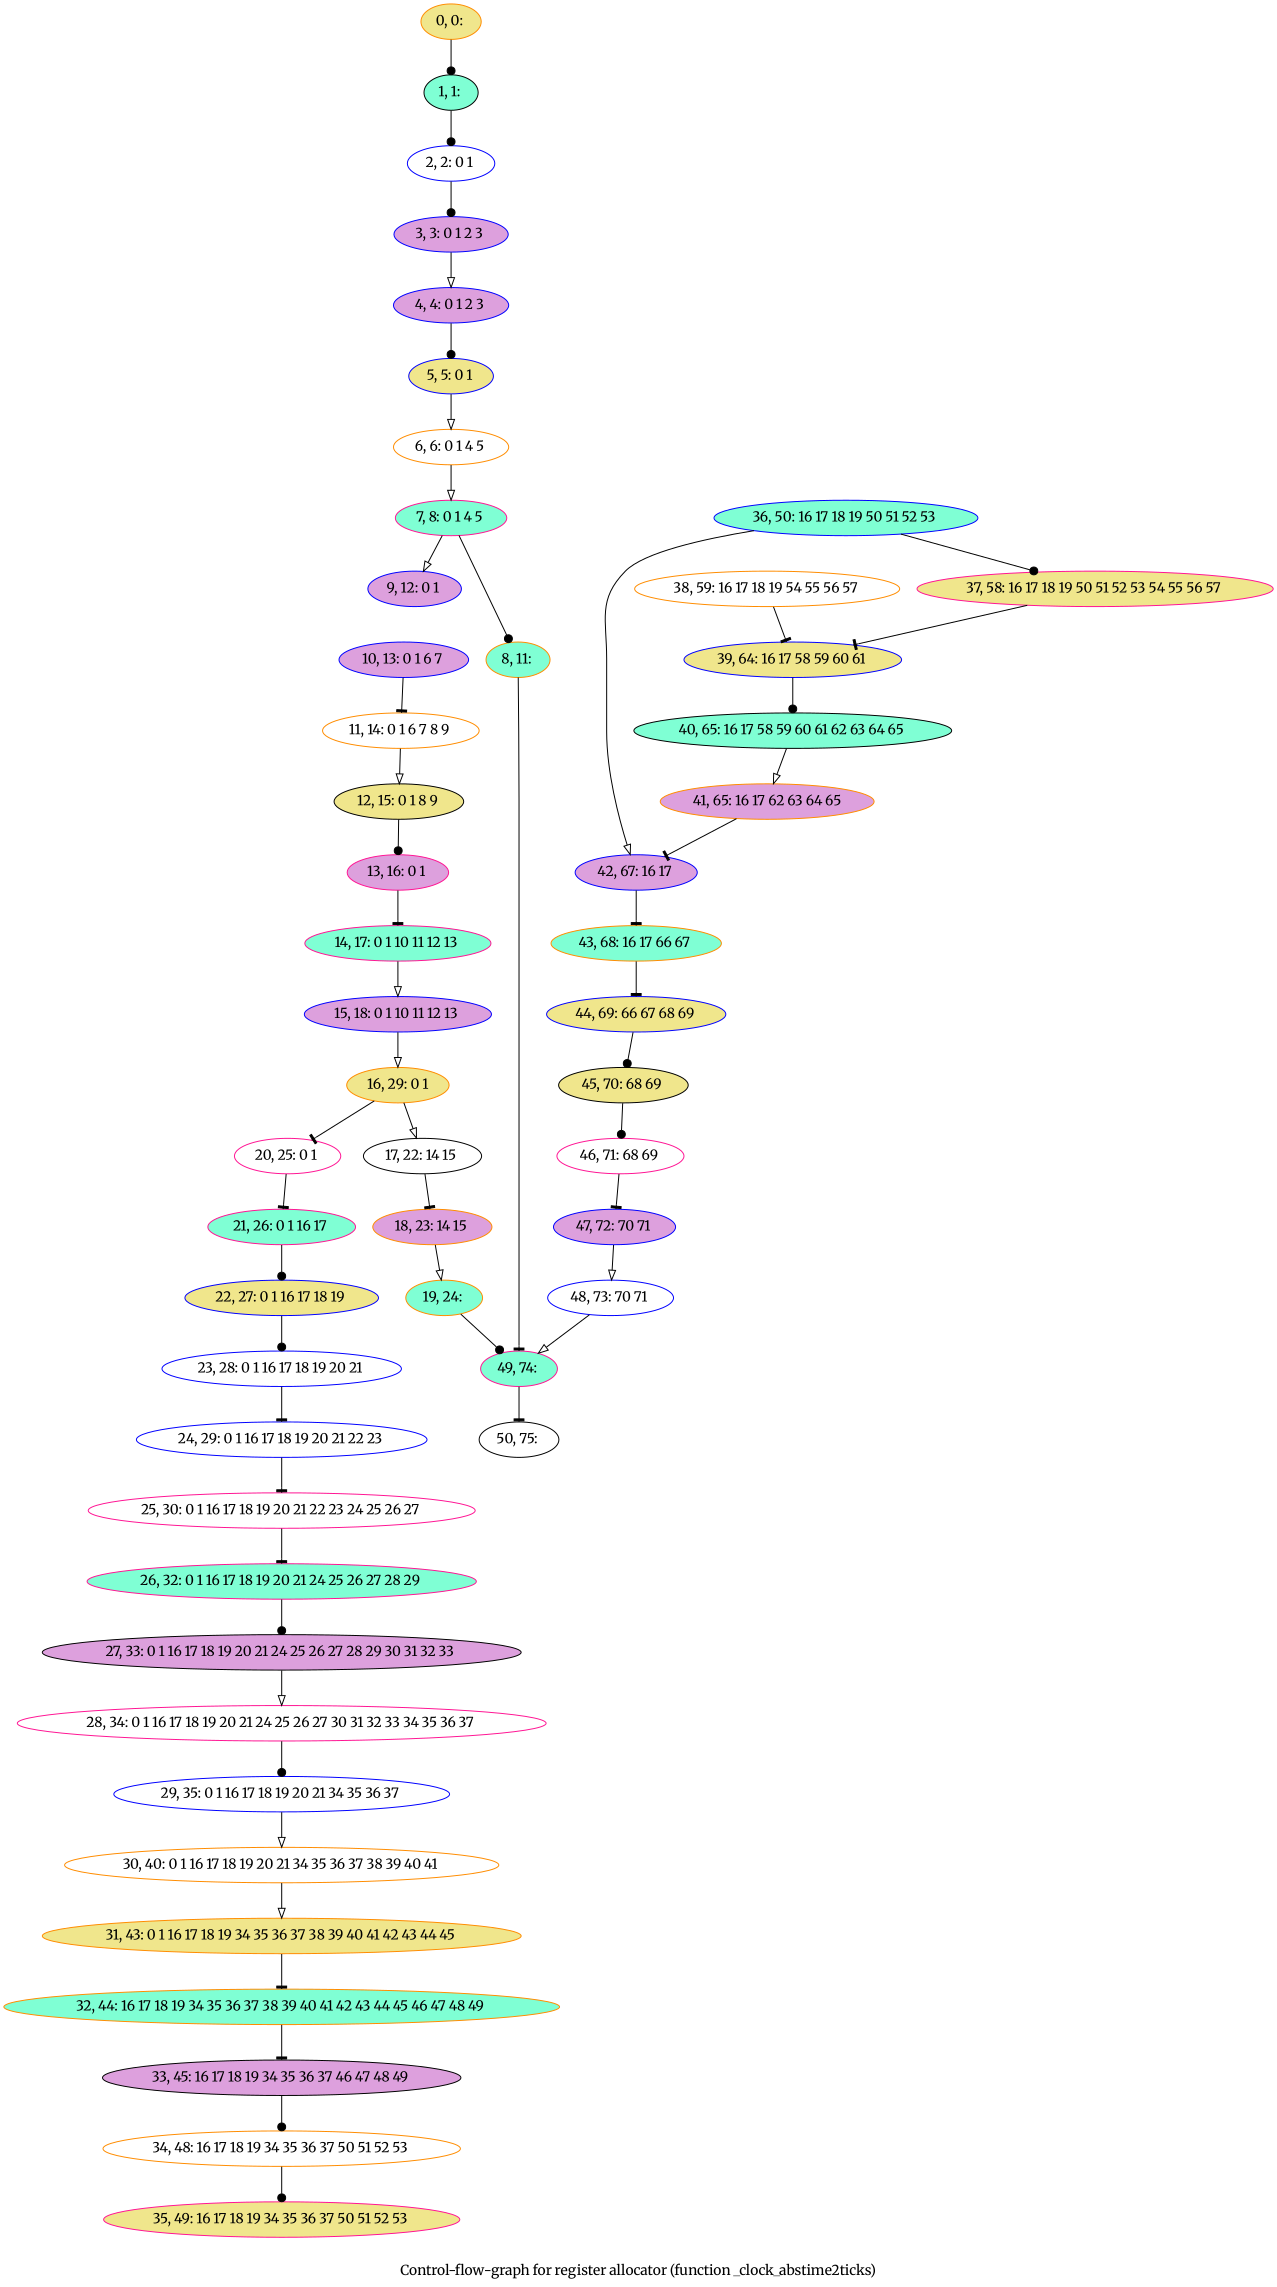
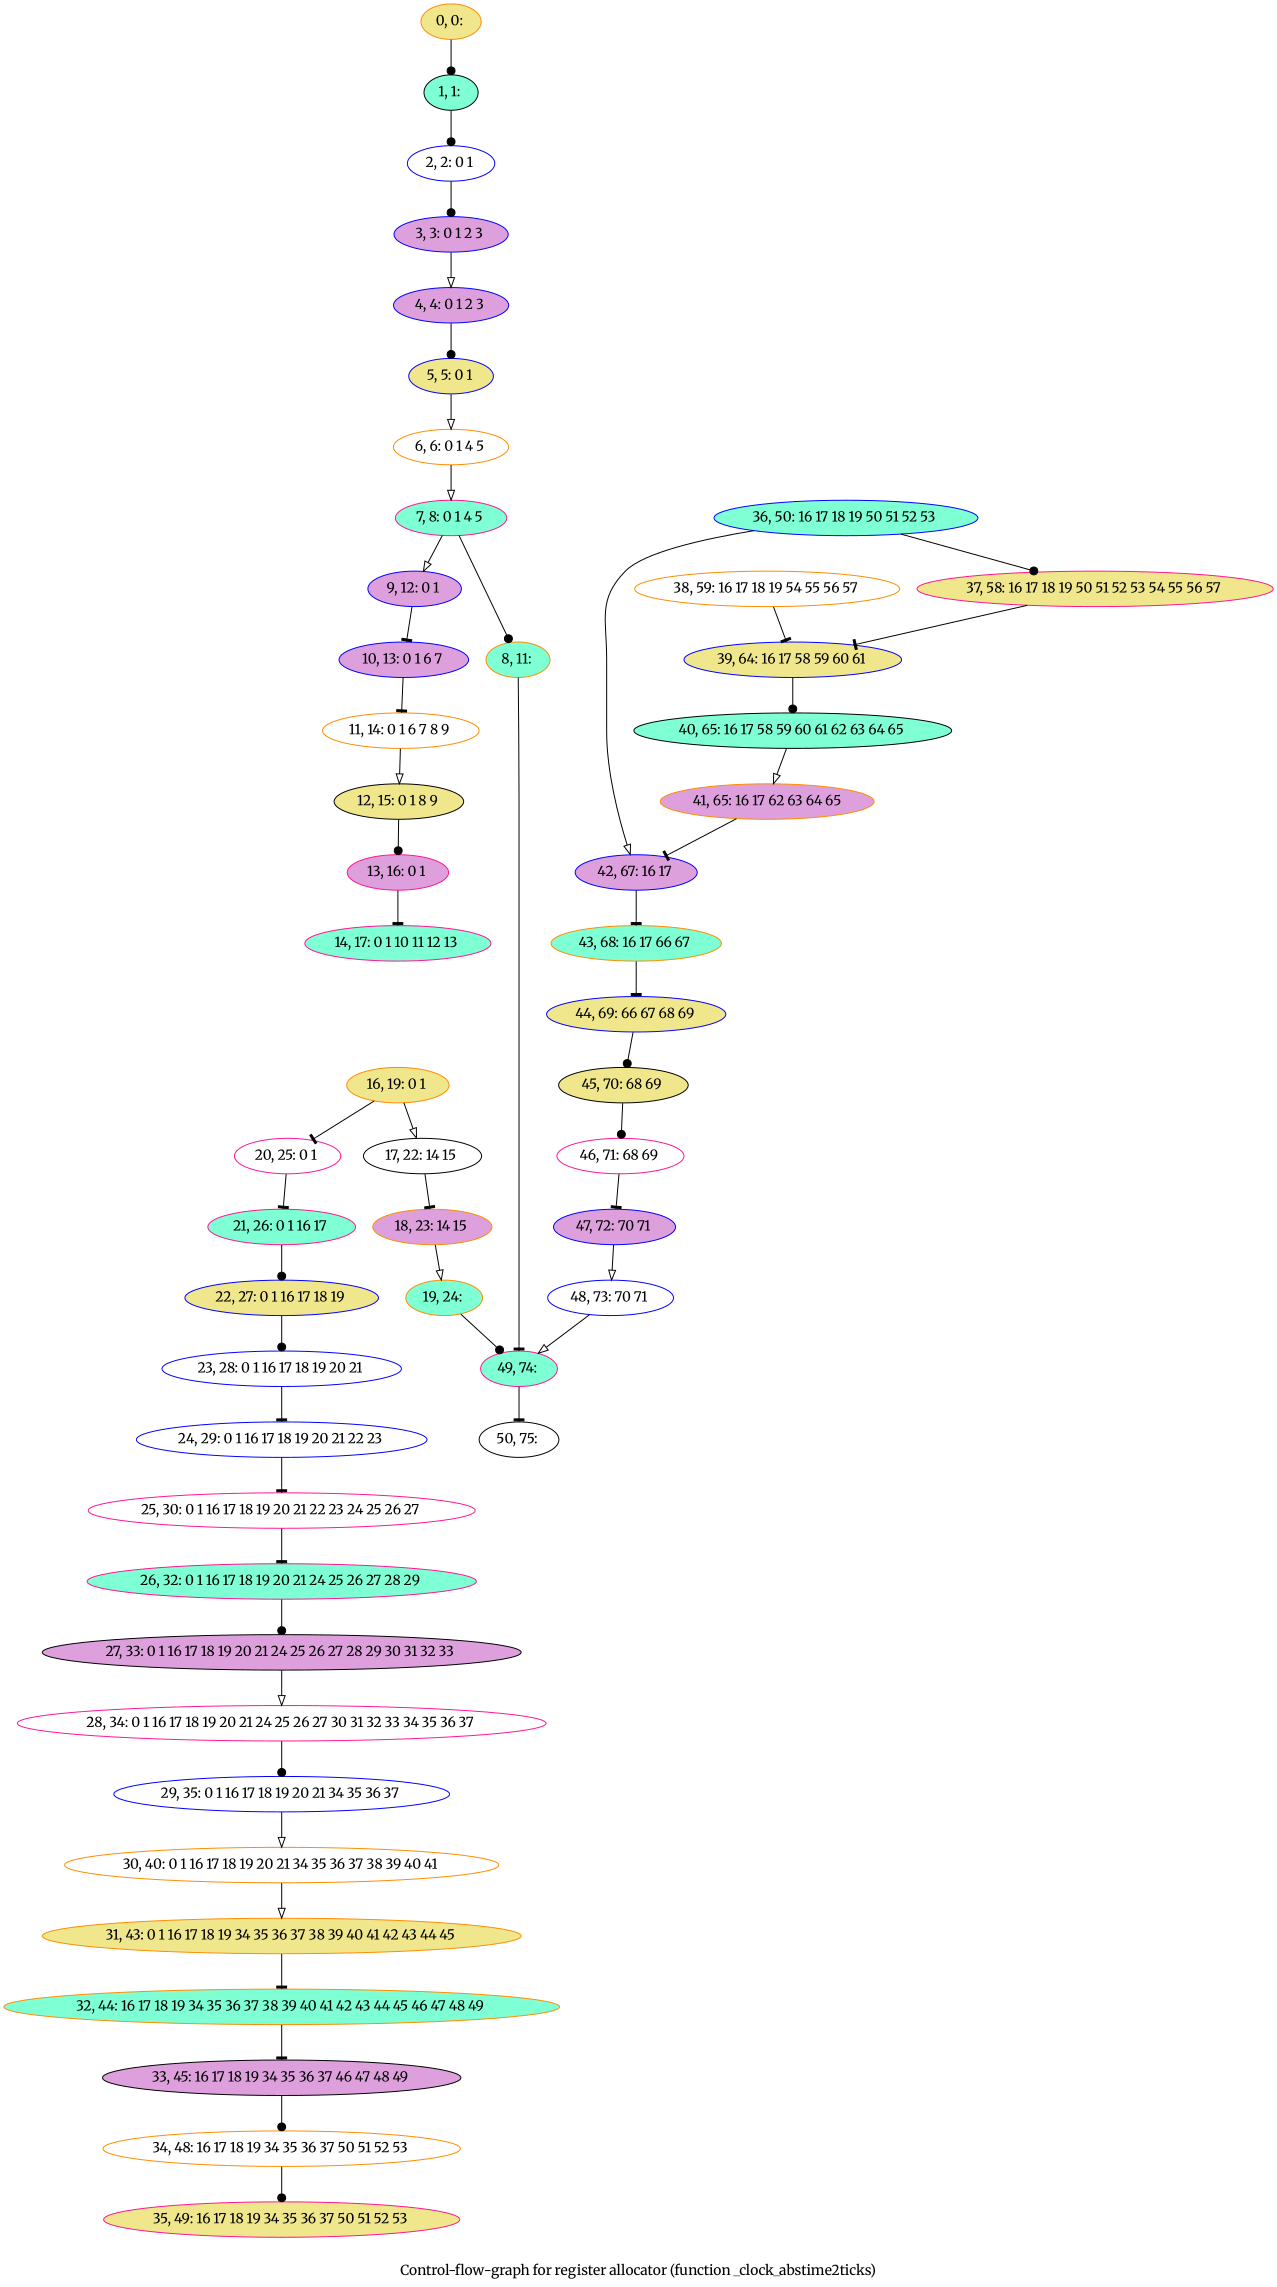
none -> (410, 622)
(398, 1014) -> none
(398, 1085) -> (398, 1085)
